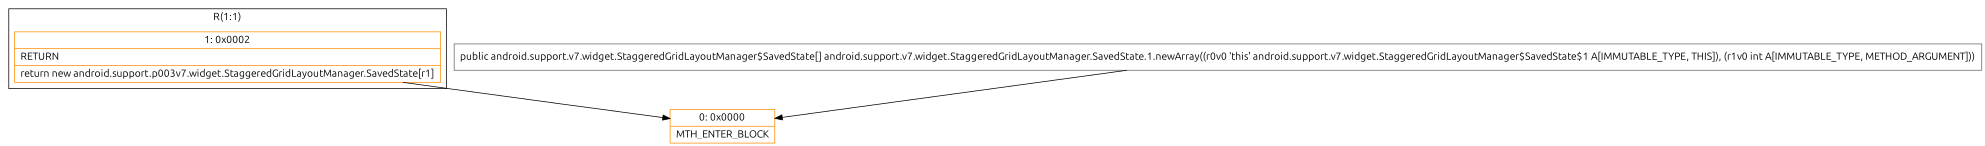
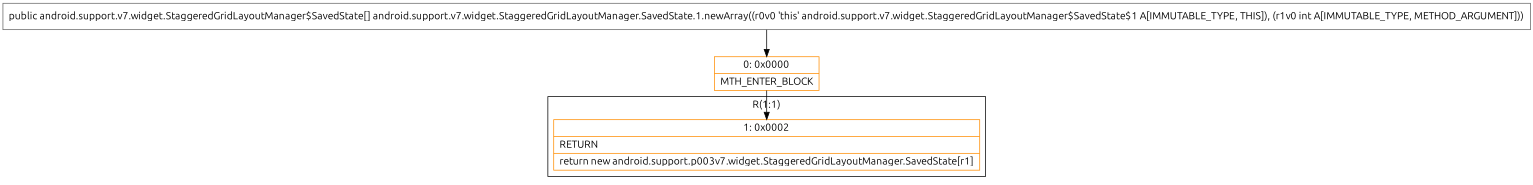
(533, 100) -> (767, 101)
